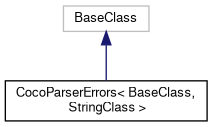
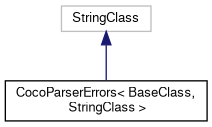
(106, 19) -> (106, 19)
